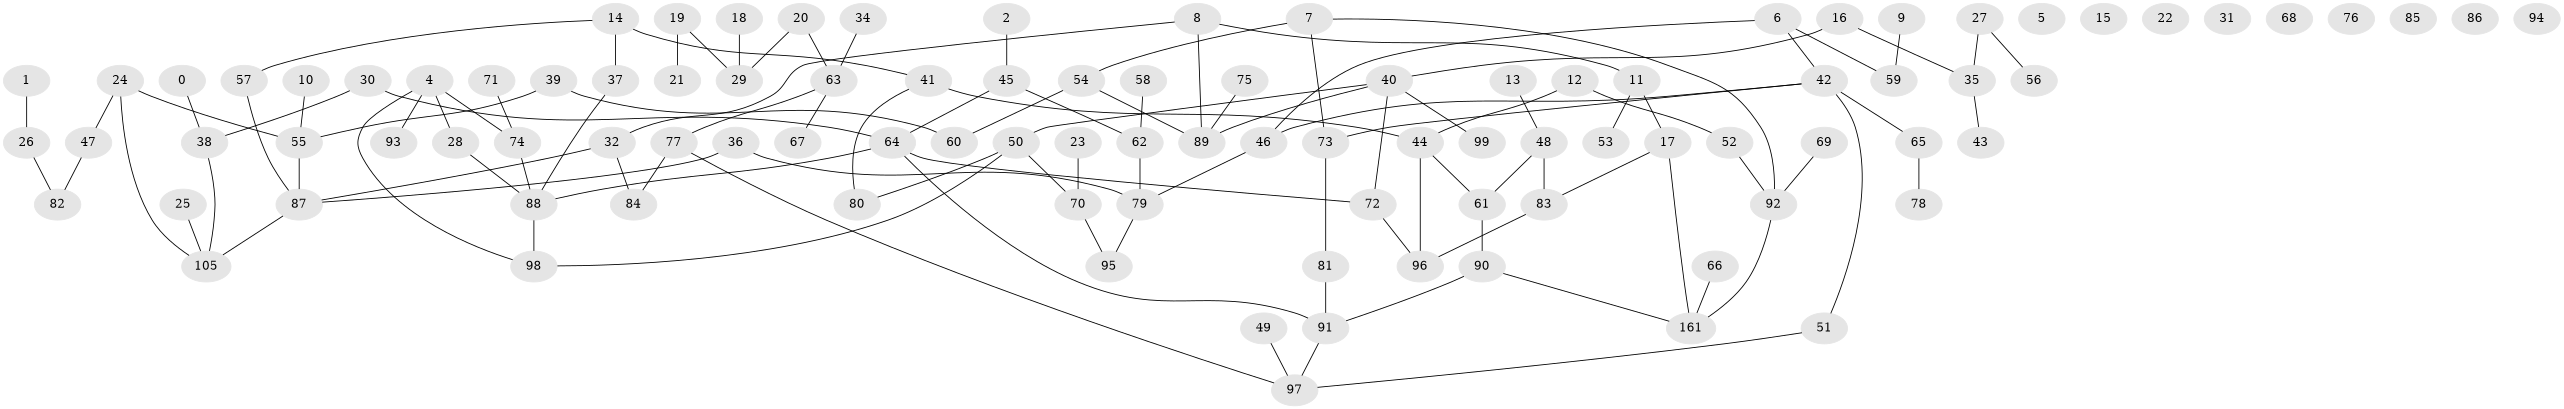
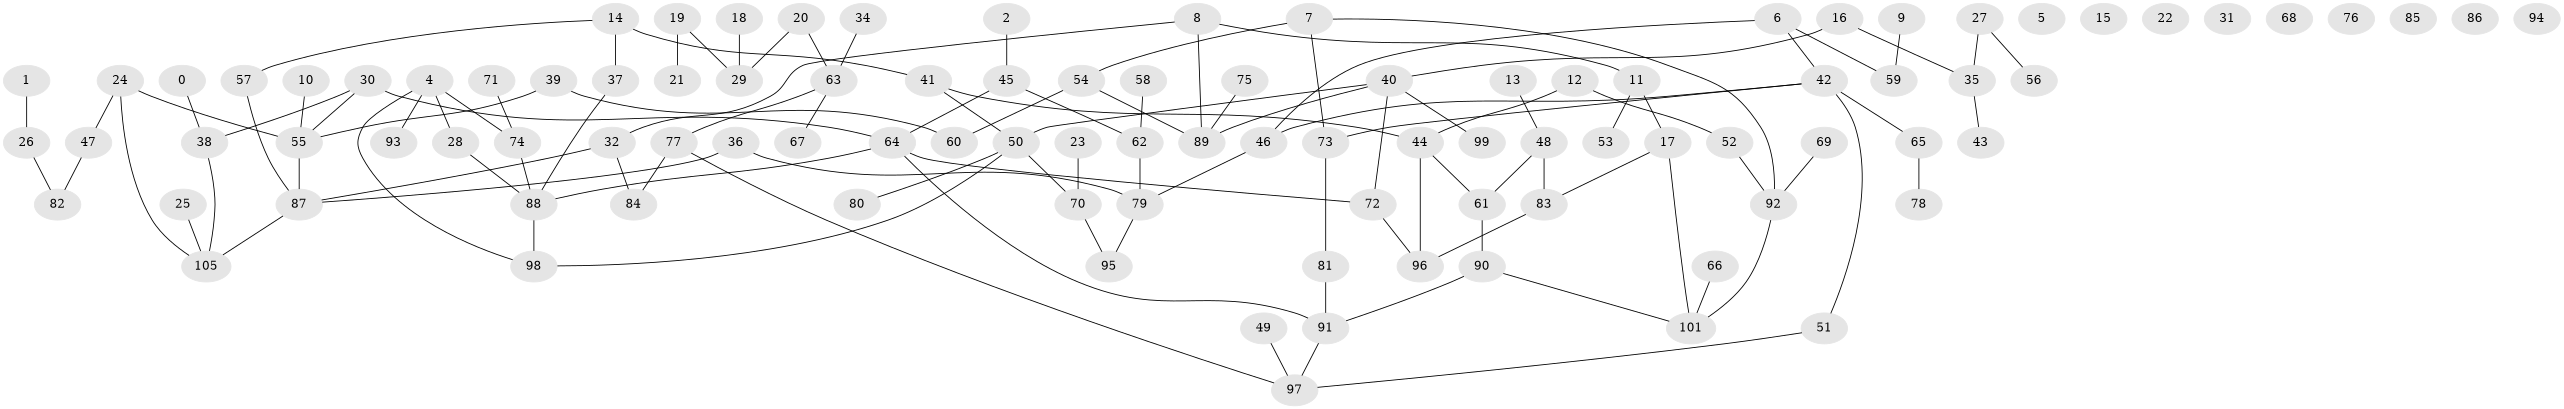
none -> (334, 112)
(861, 128) -> (972, 112)
(1691, 328) -> (1691, 328)
